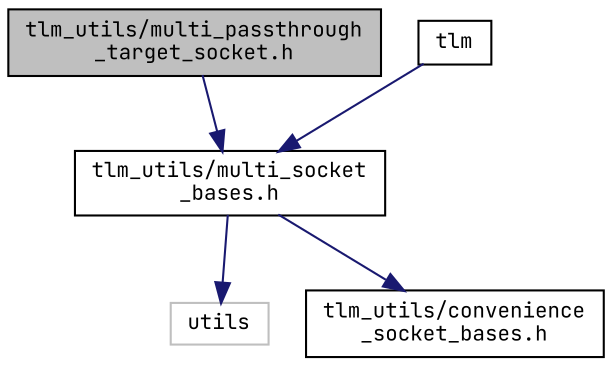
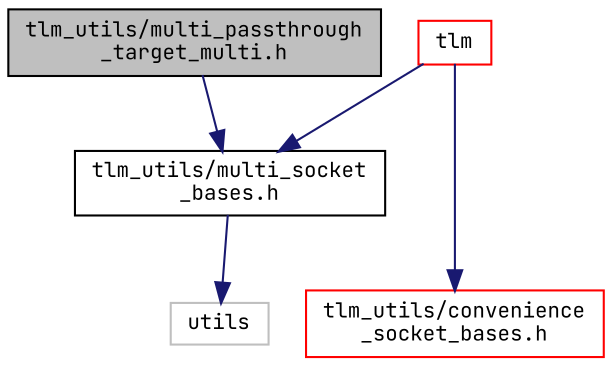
(195, 43) -> (195, 43)
(455, 43) -> (455, 43)
(332, 247) -> (455, 167)
(455, 324) -> (455, 324)
